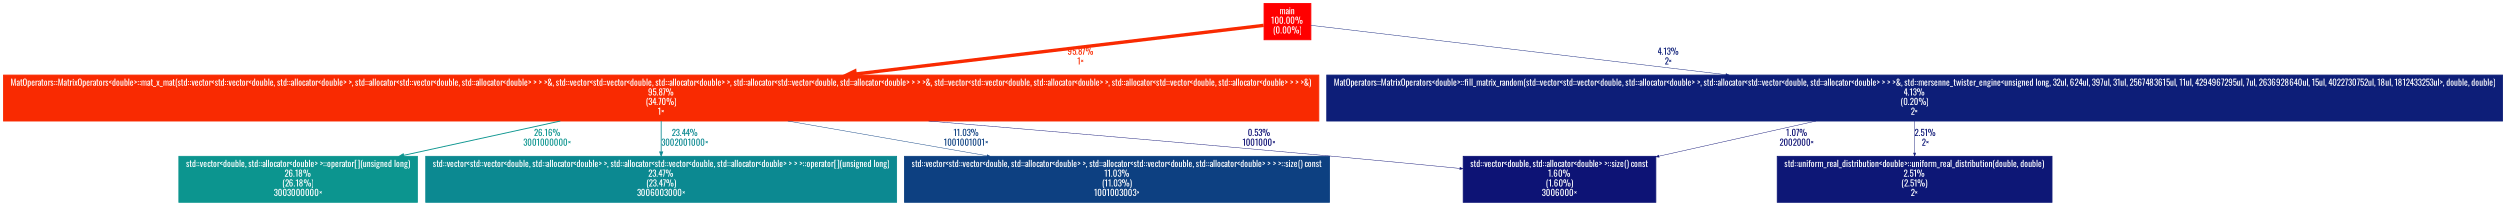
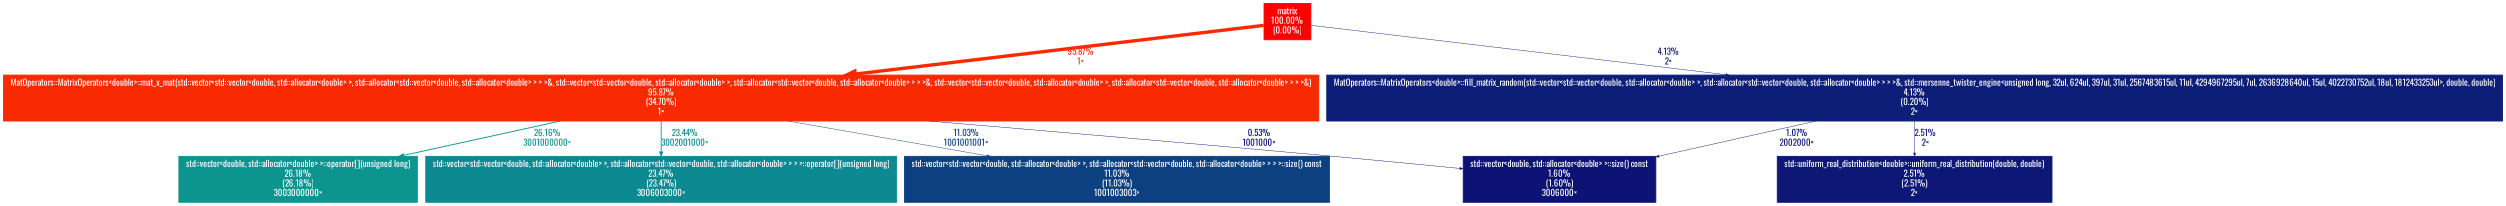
(1287, 22) -> (1287, 22)
